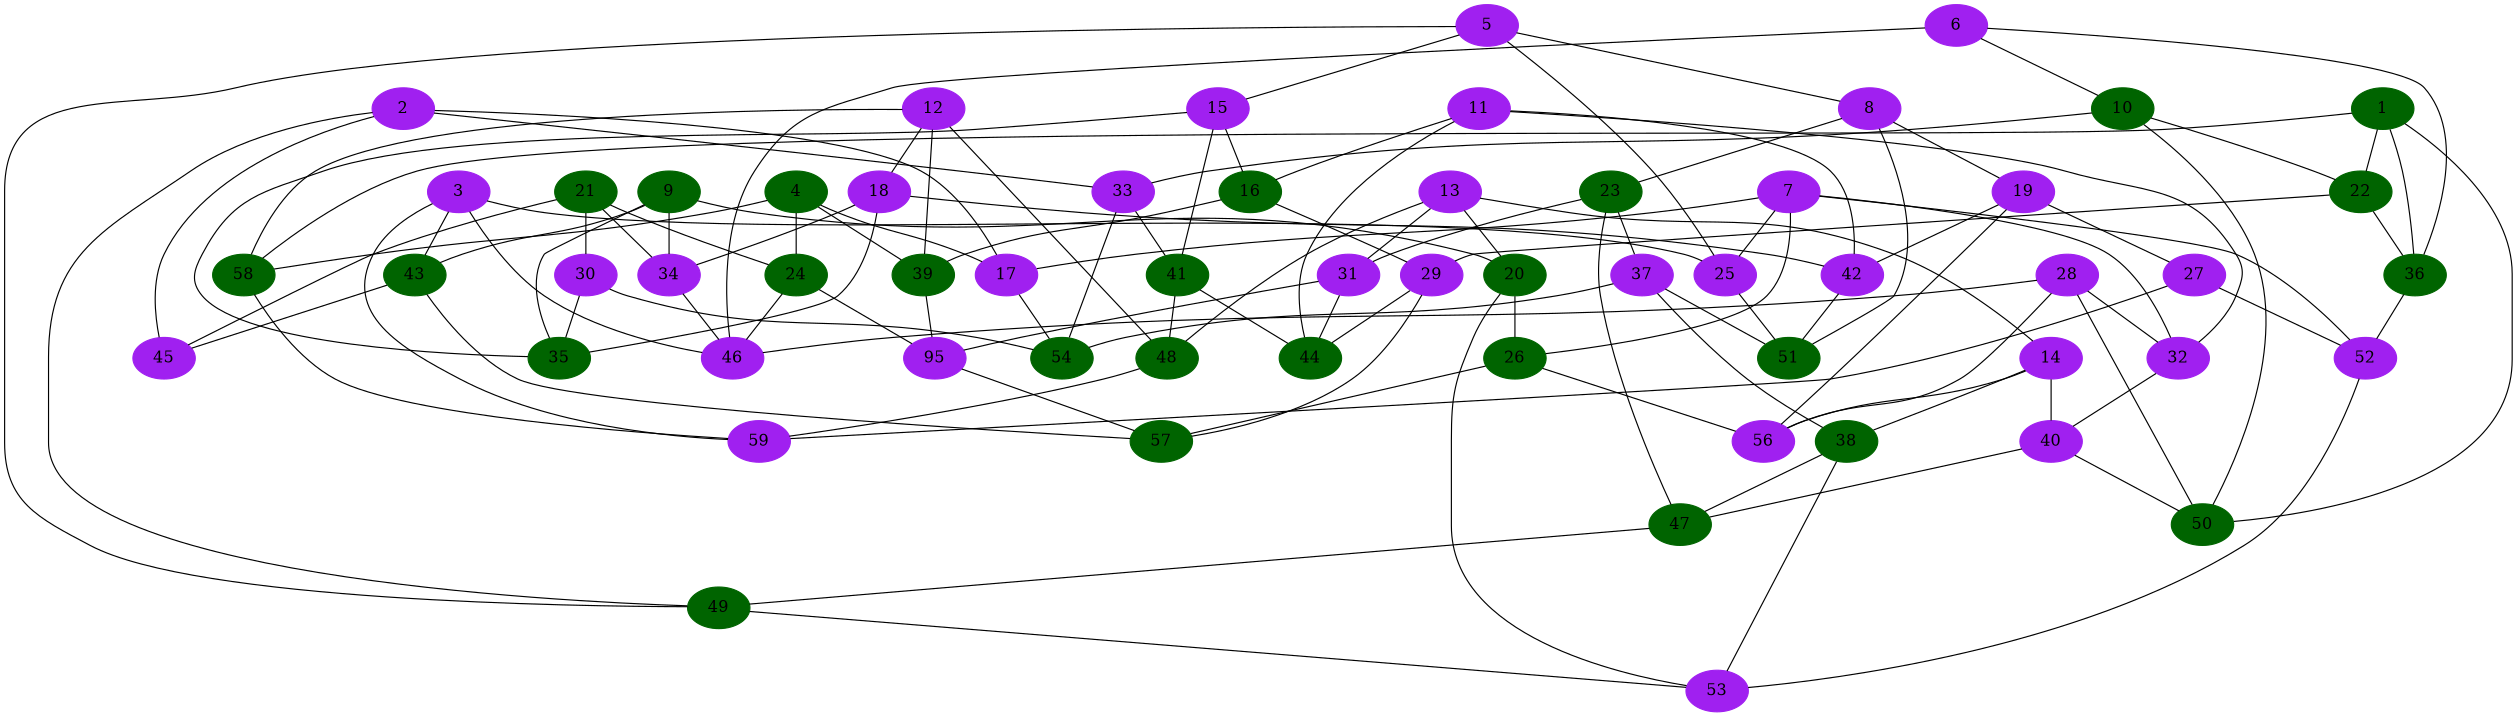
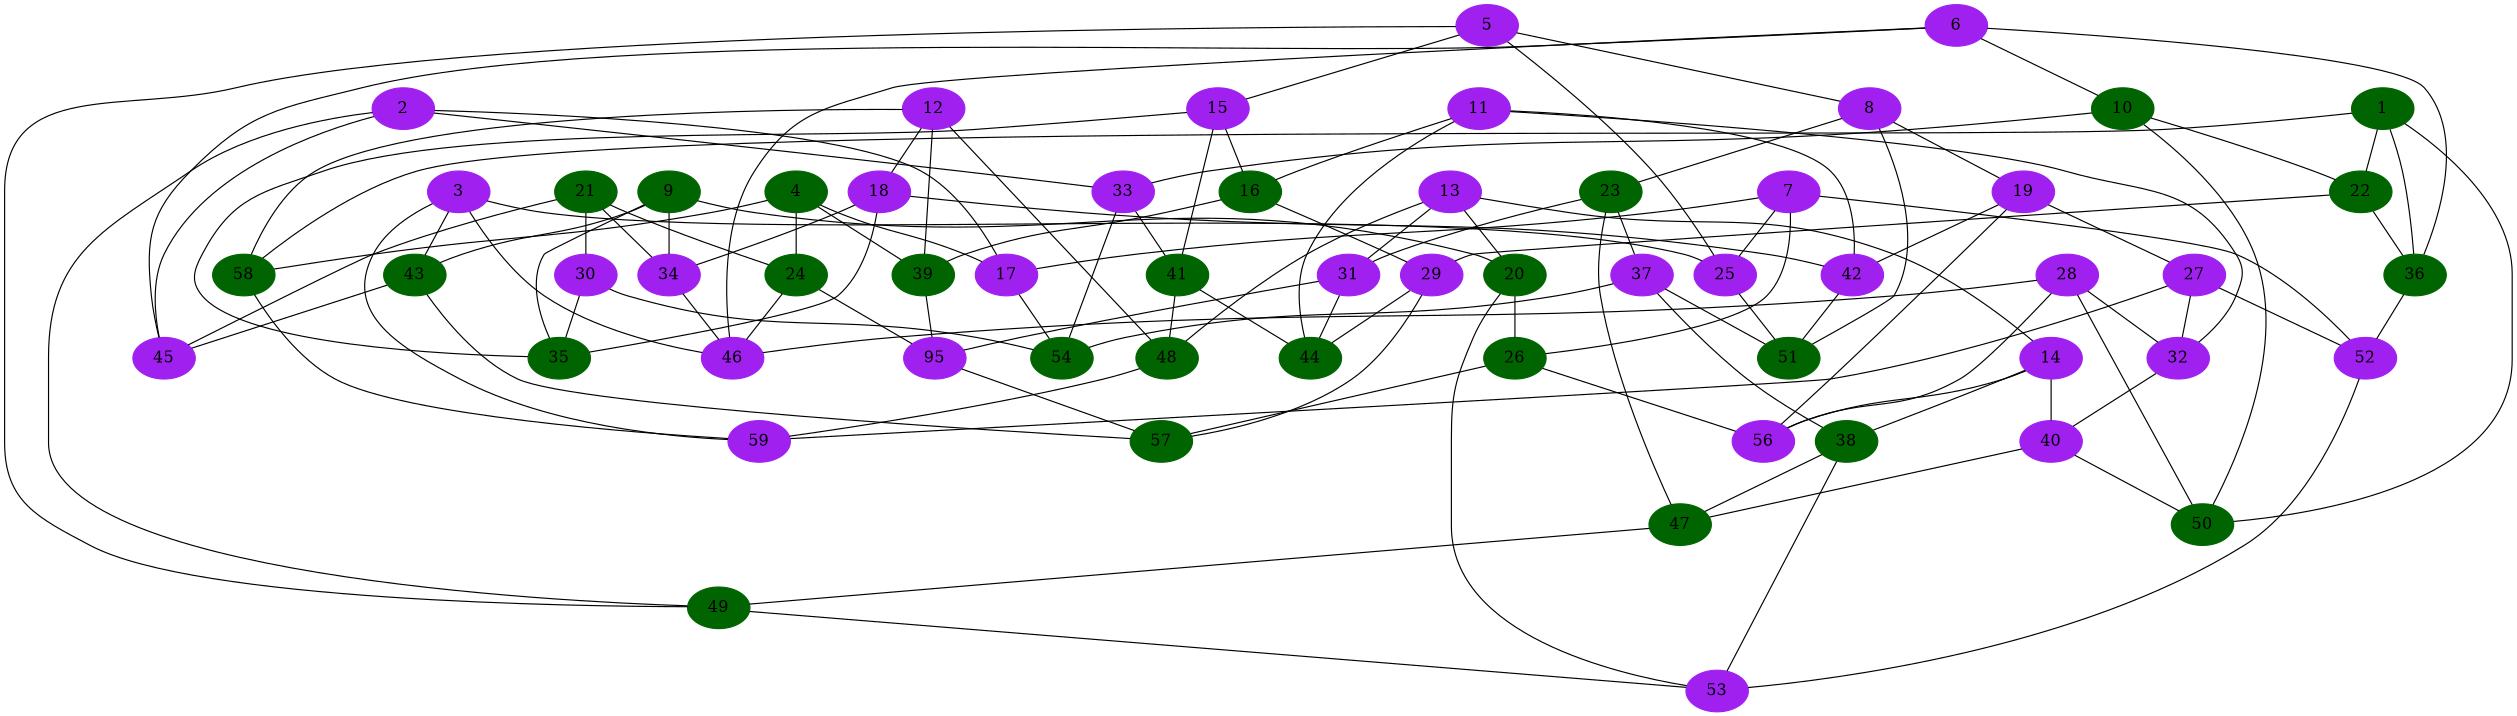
none -> (956, 47)
(2038, 229) -> (2186, 316)
